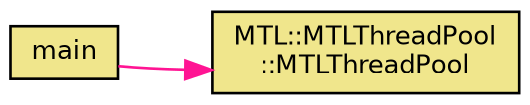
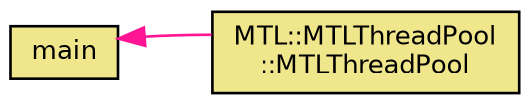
(152, 69) -> (178, 35)
